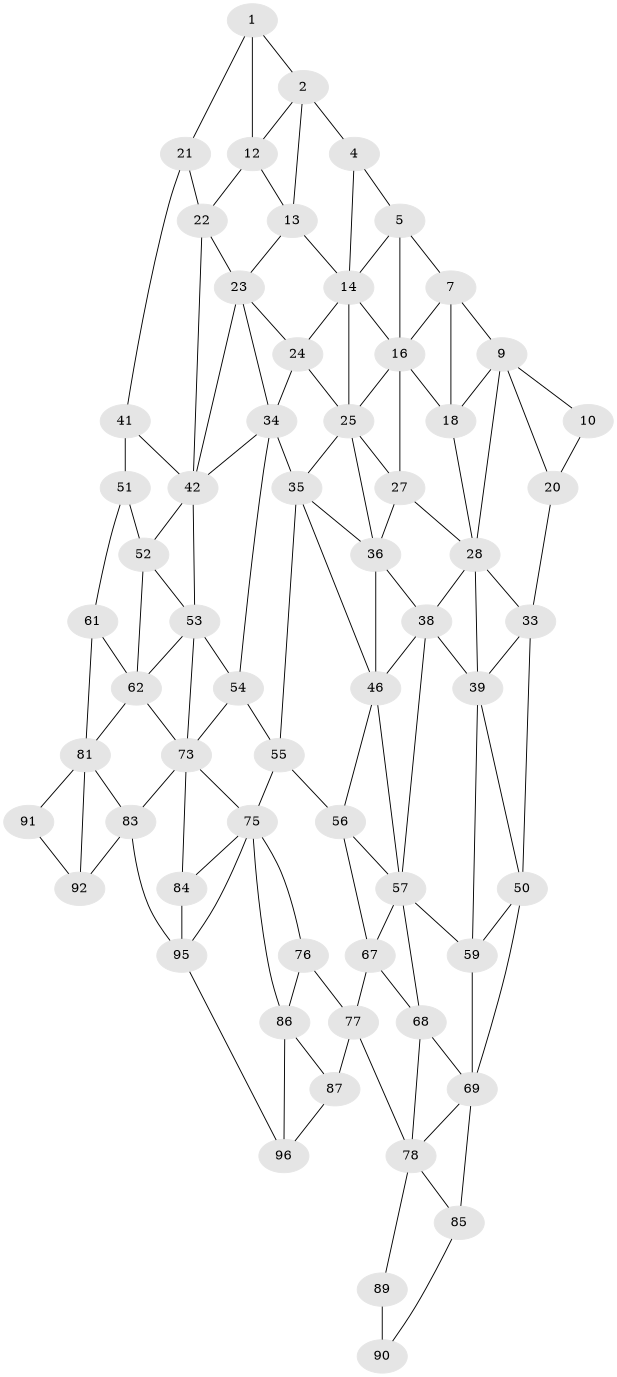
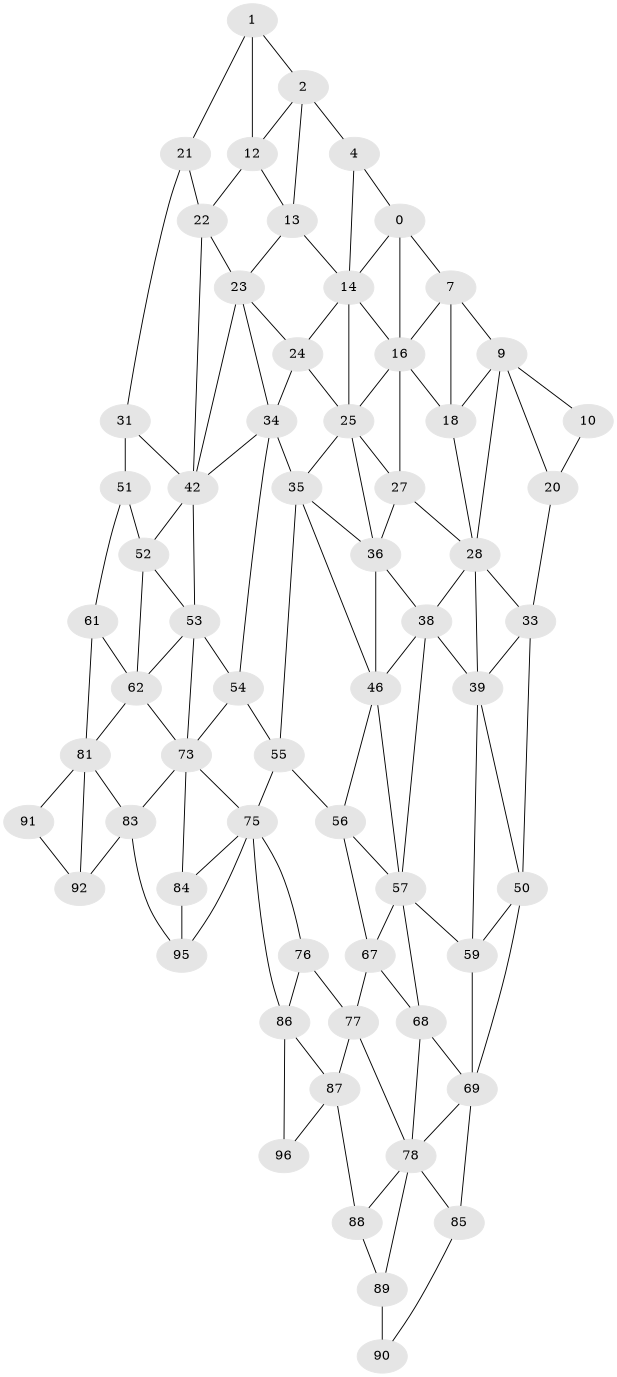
(400, 221) -> (400, 221)
(125, 421) -> (125, 421)
(233, 1056) -> none
none -> (357, 1223)
